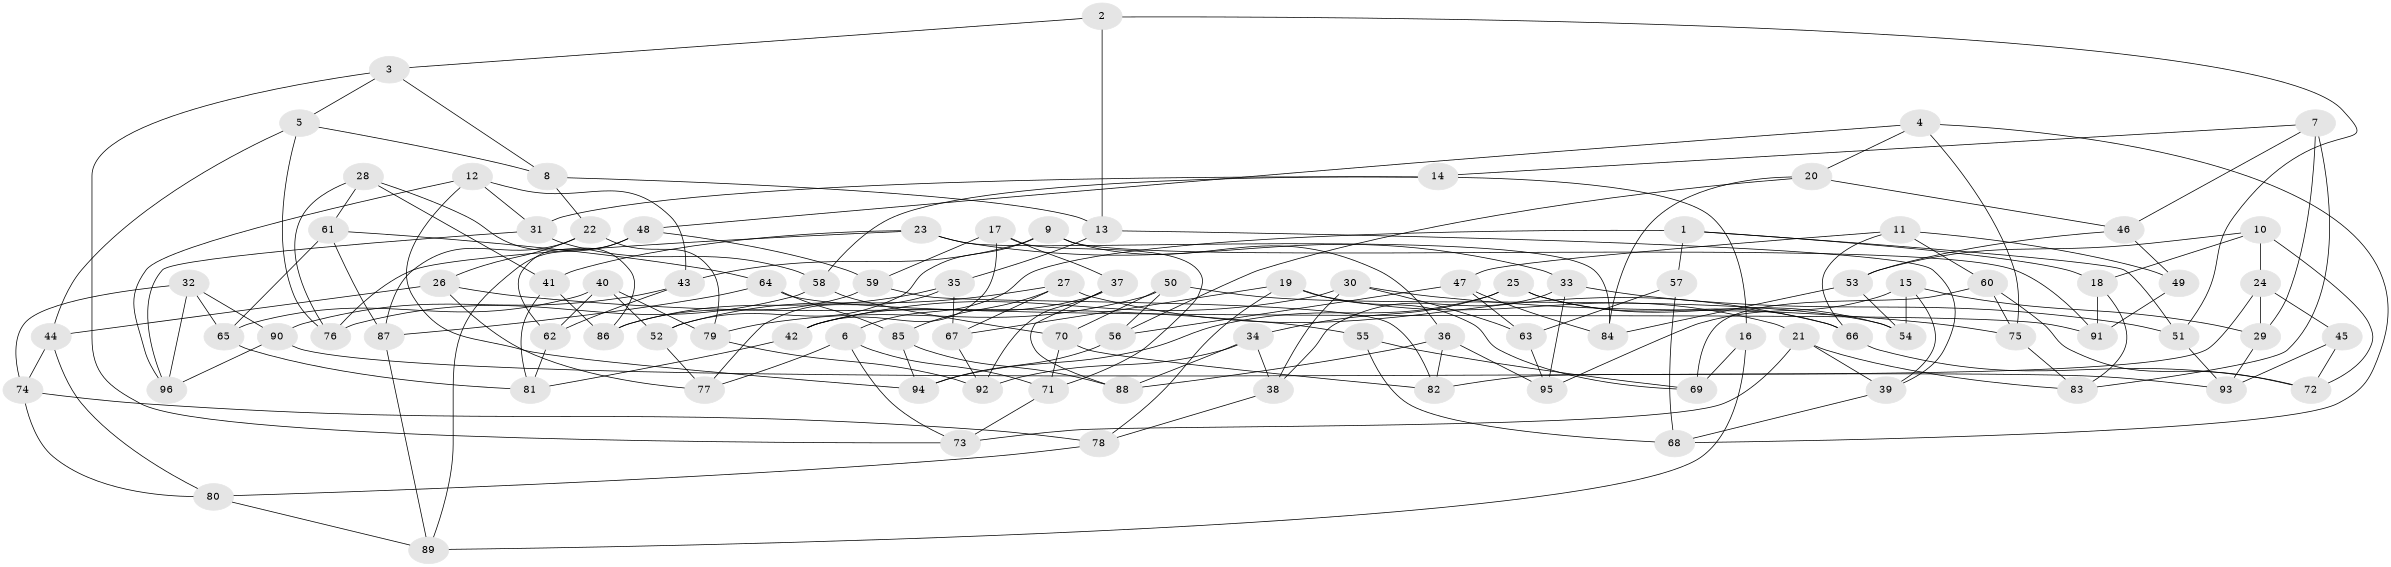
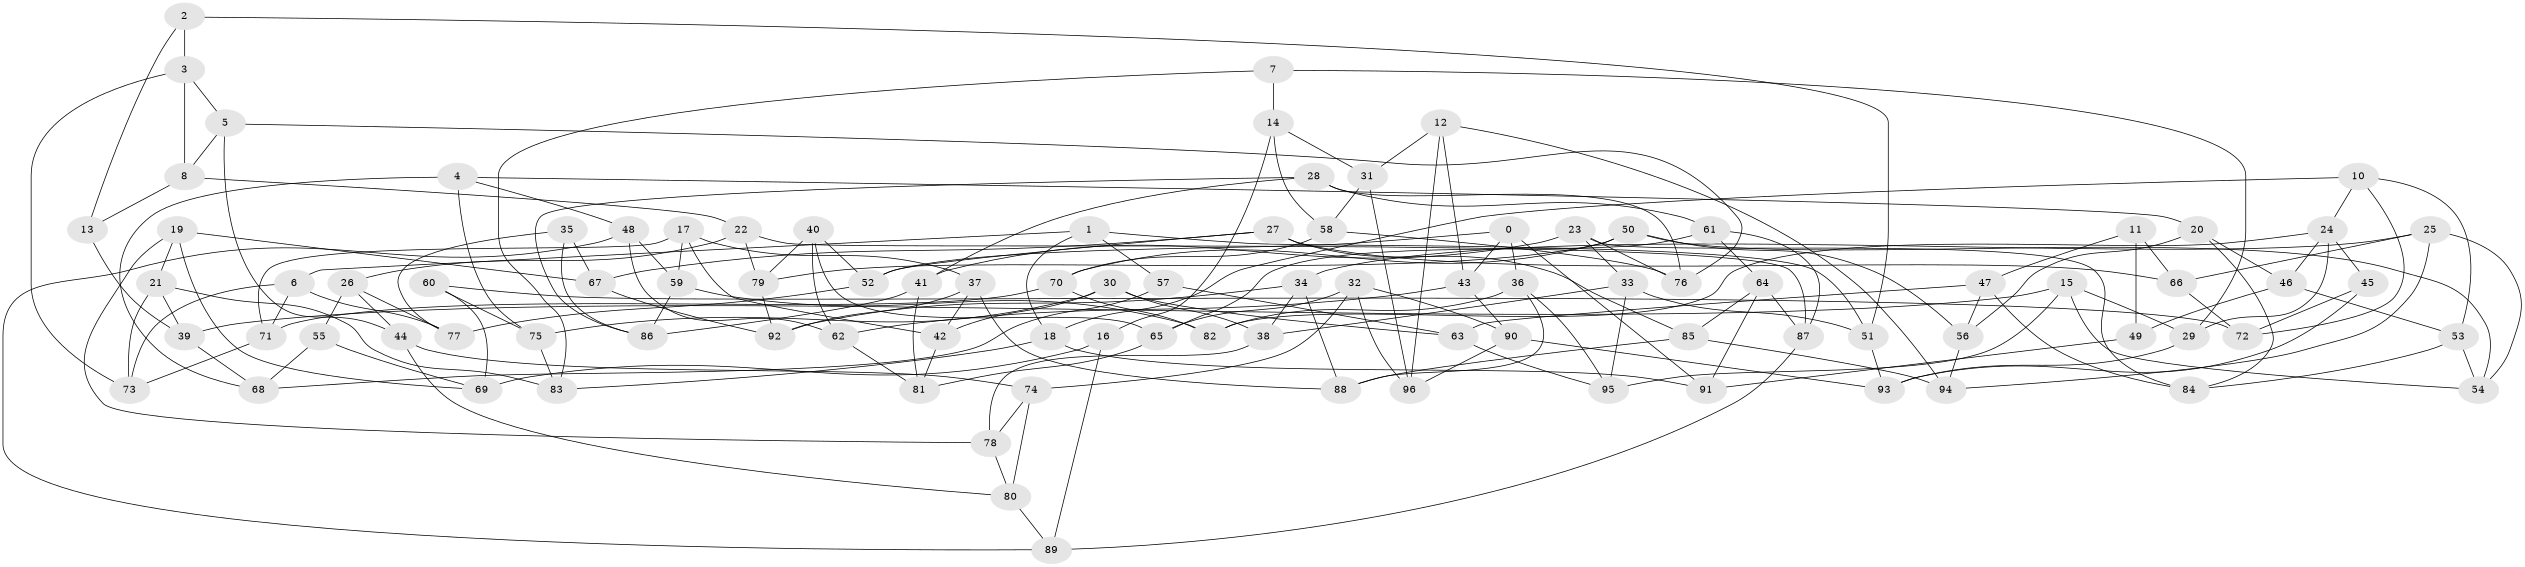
(2220, 177) -> (2303, 262)
(1049, 230) -> (1509, 230)
(1944, 257) -> none
(1030, 260) -> none
